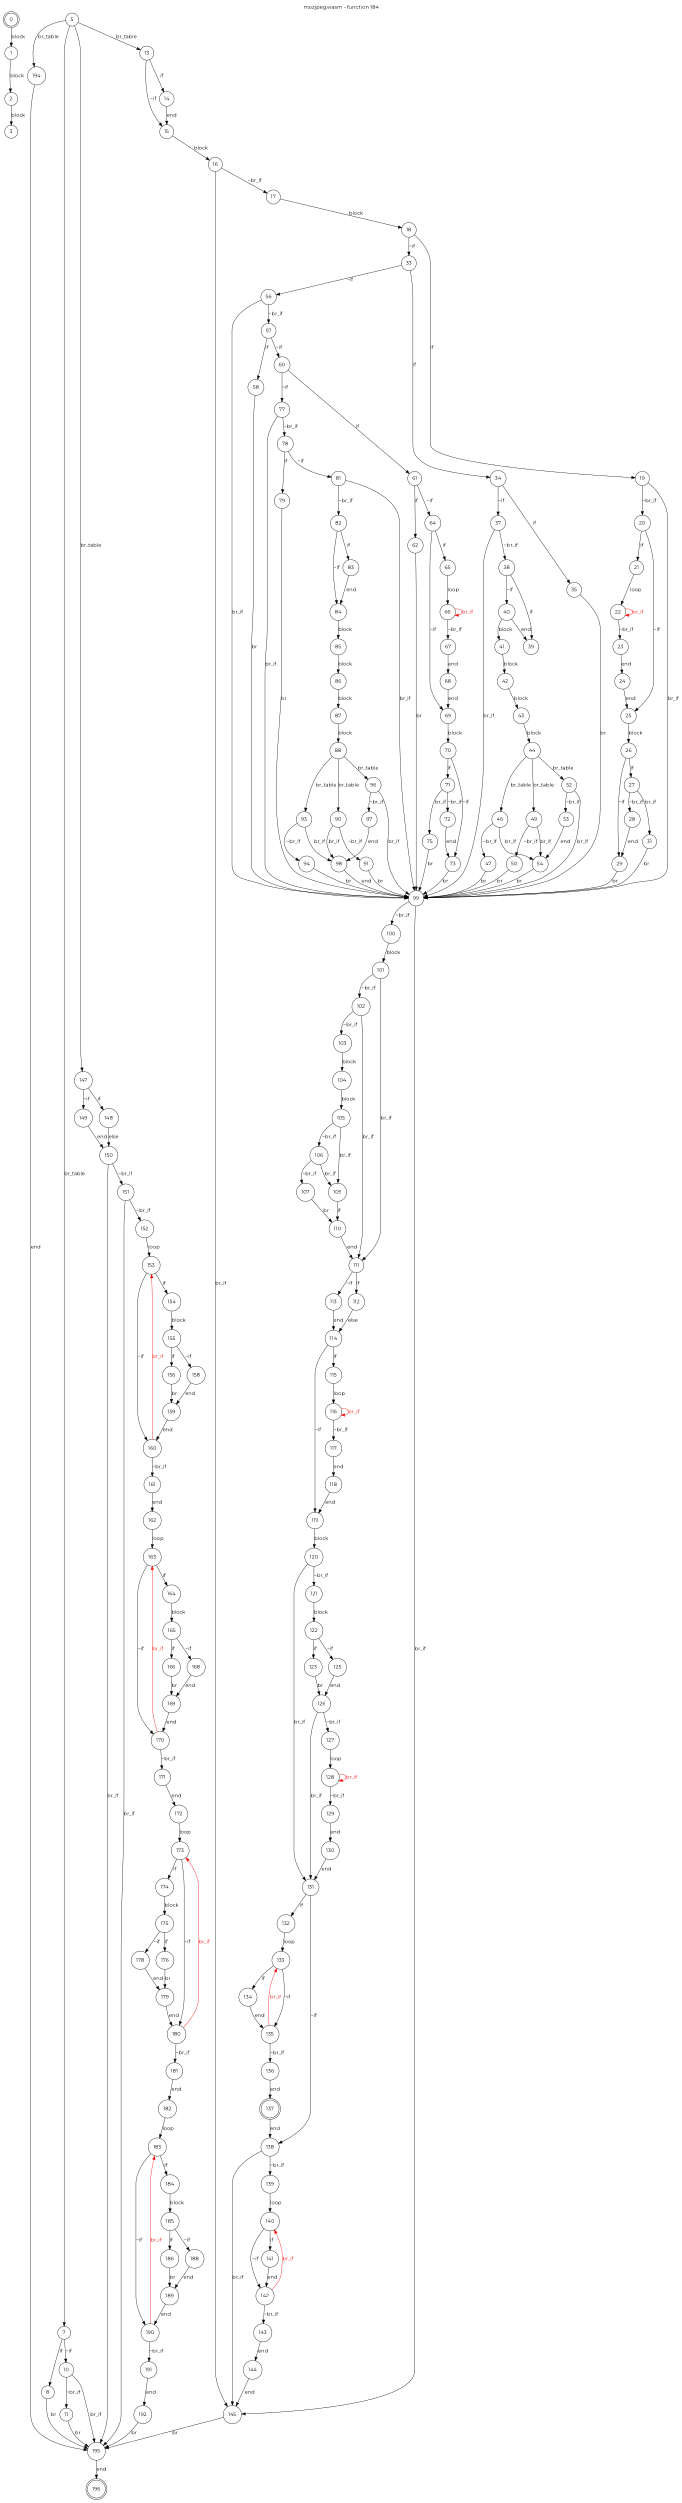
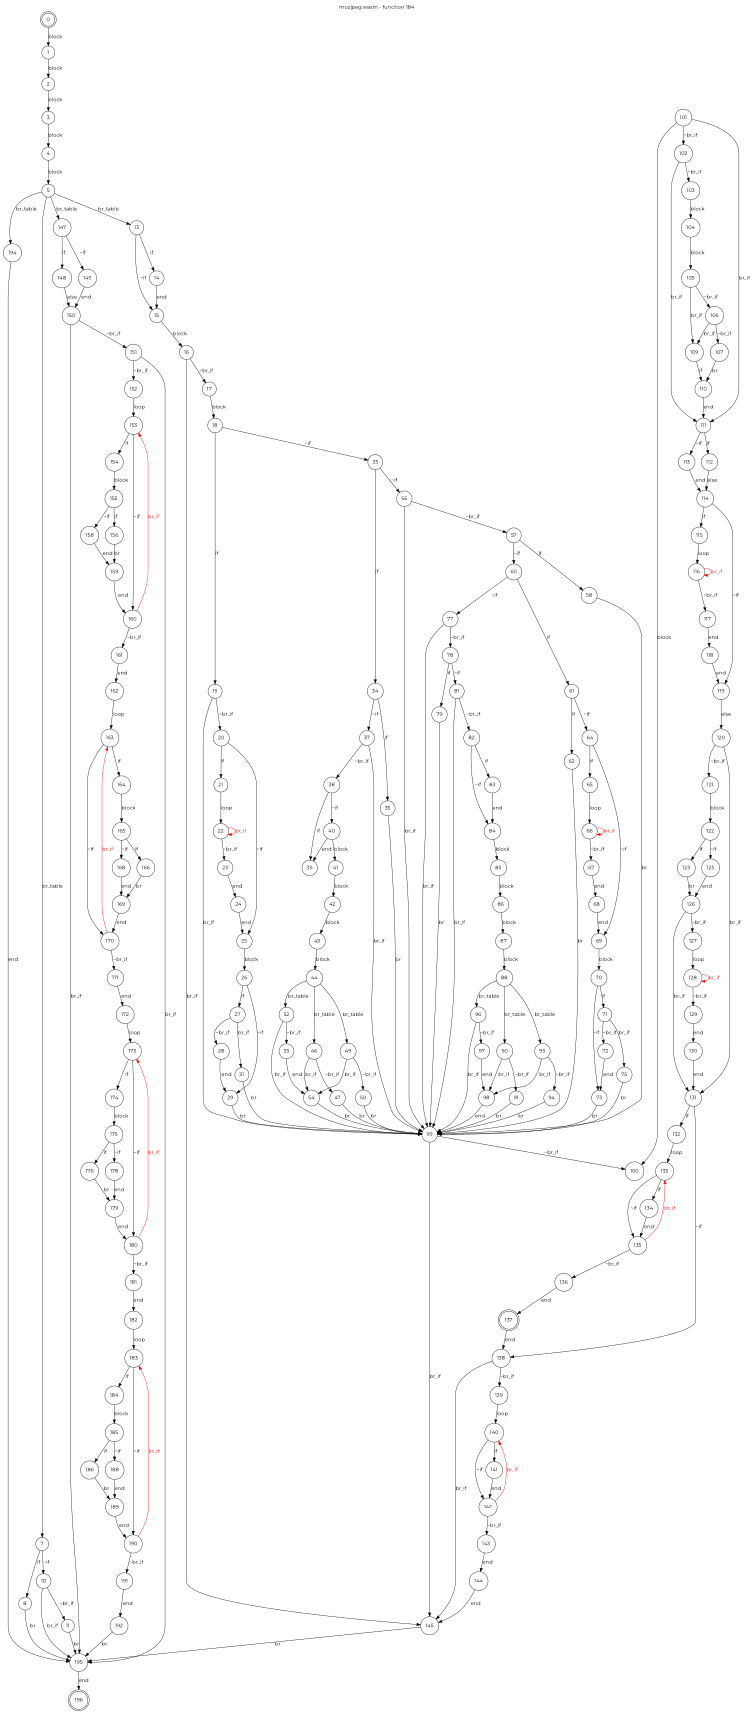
none -> (48, 154)
(386, 951) -> (657, 641)
(321, 1539) -> (726, 715)
